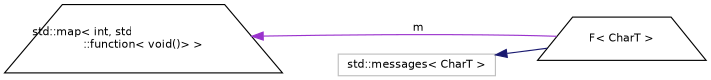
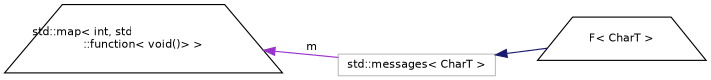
(410, 35) -> (307, 54)
